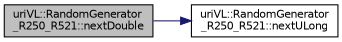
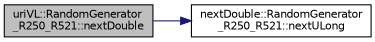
(265, 21) -> (281, 21)
